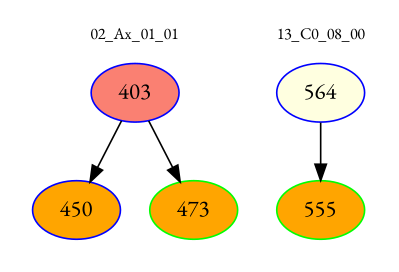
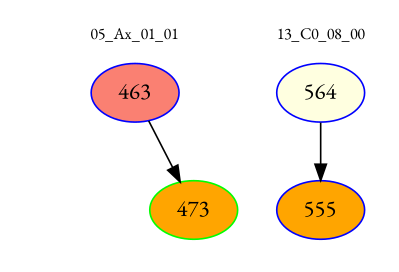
(135, 35) -> (135, 35)
(135, 93) -> (135, 93)
(77, 210) -> none
(321, 210) -> (321, 210)
